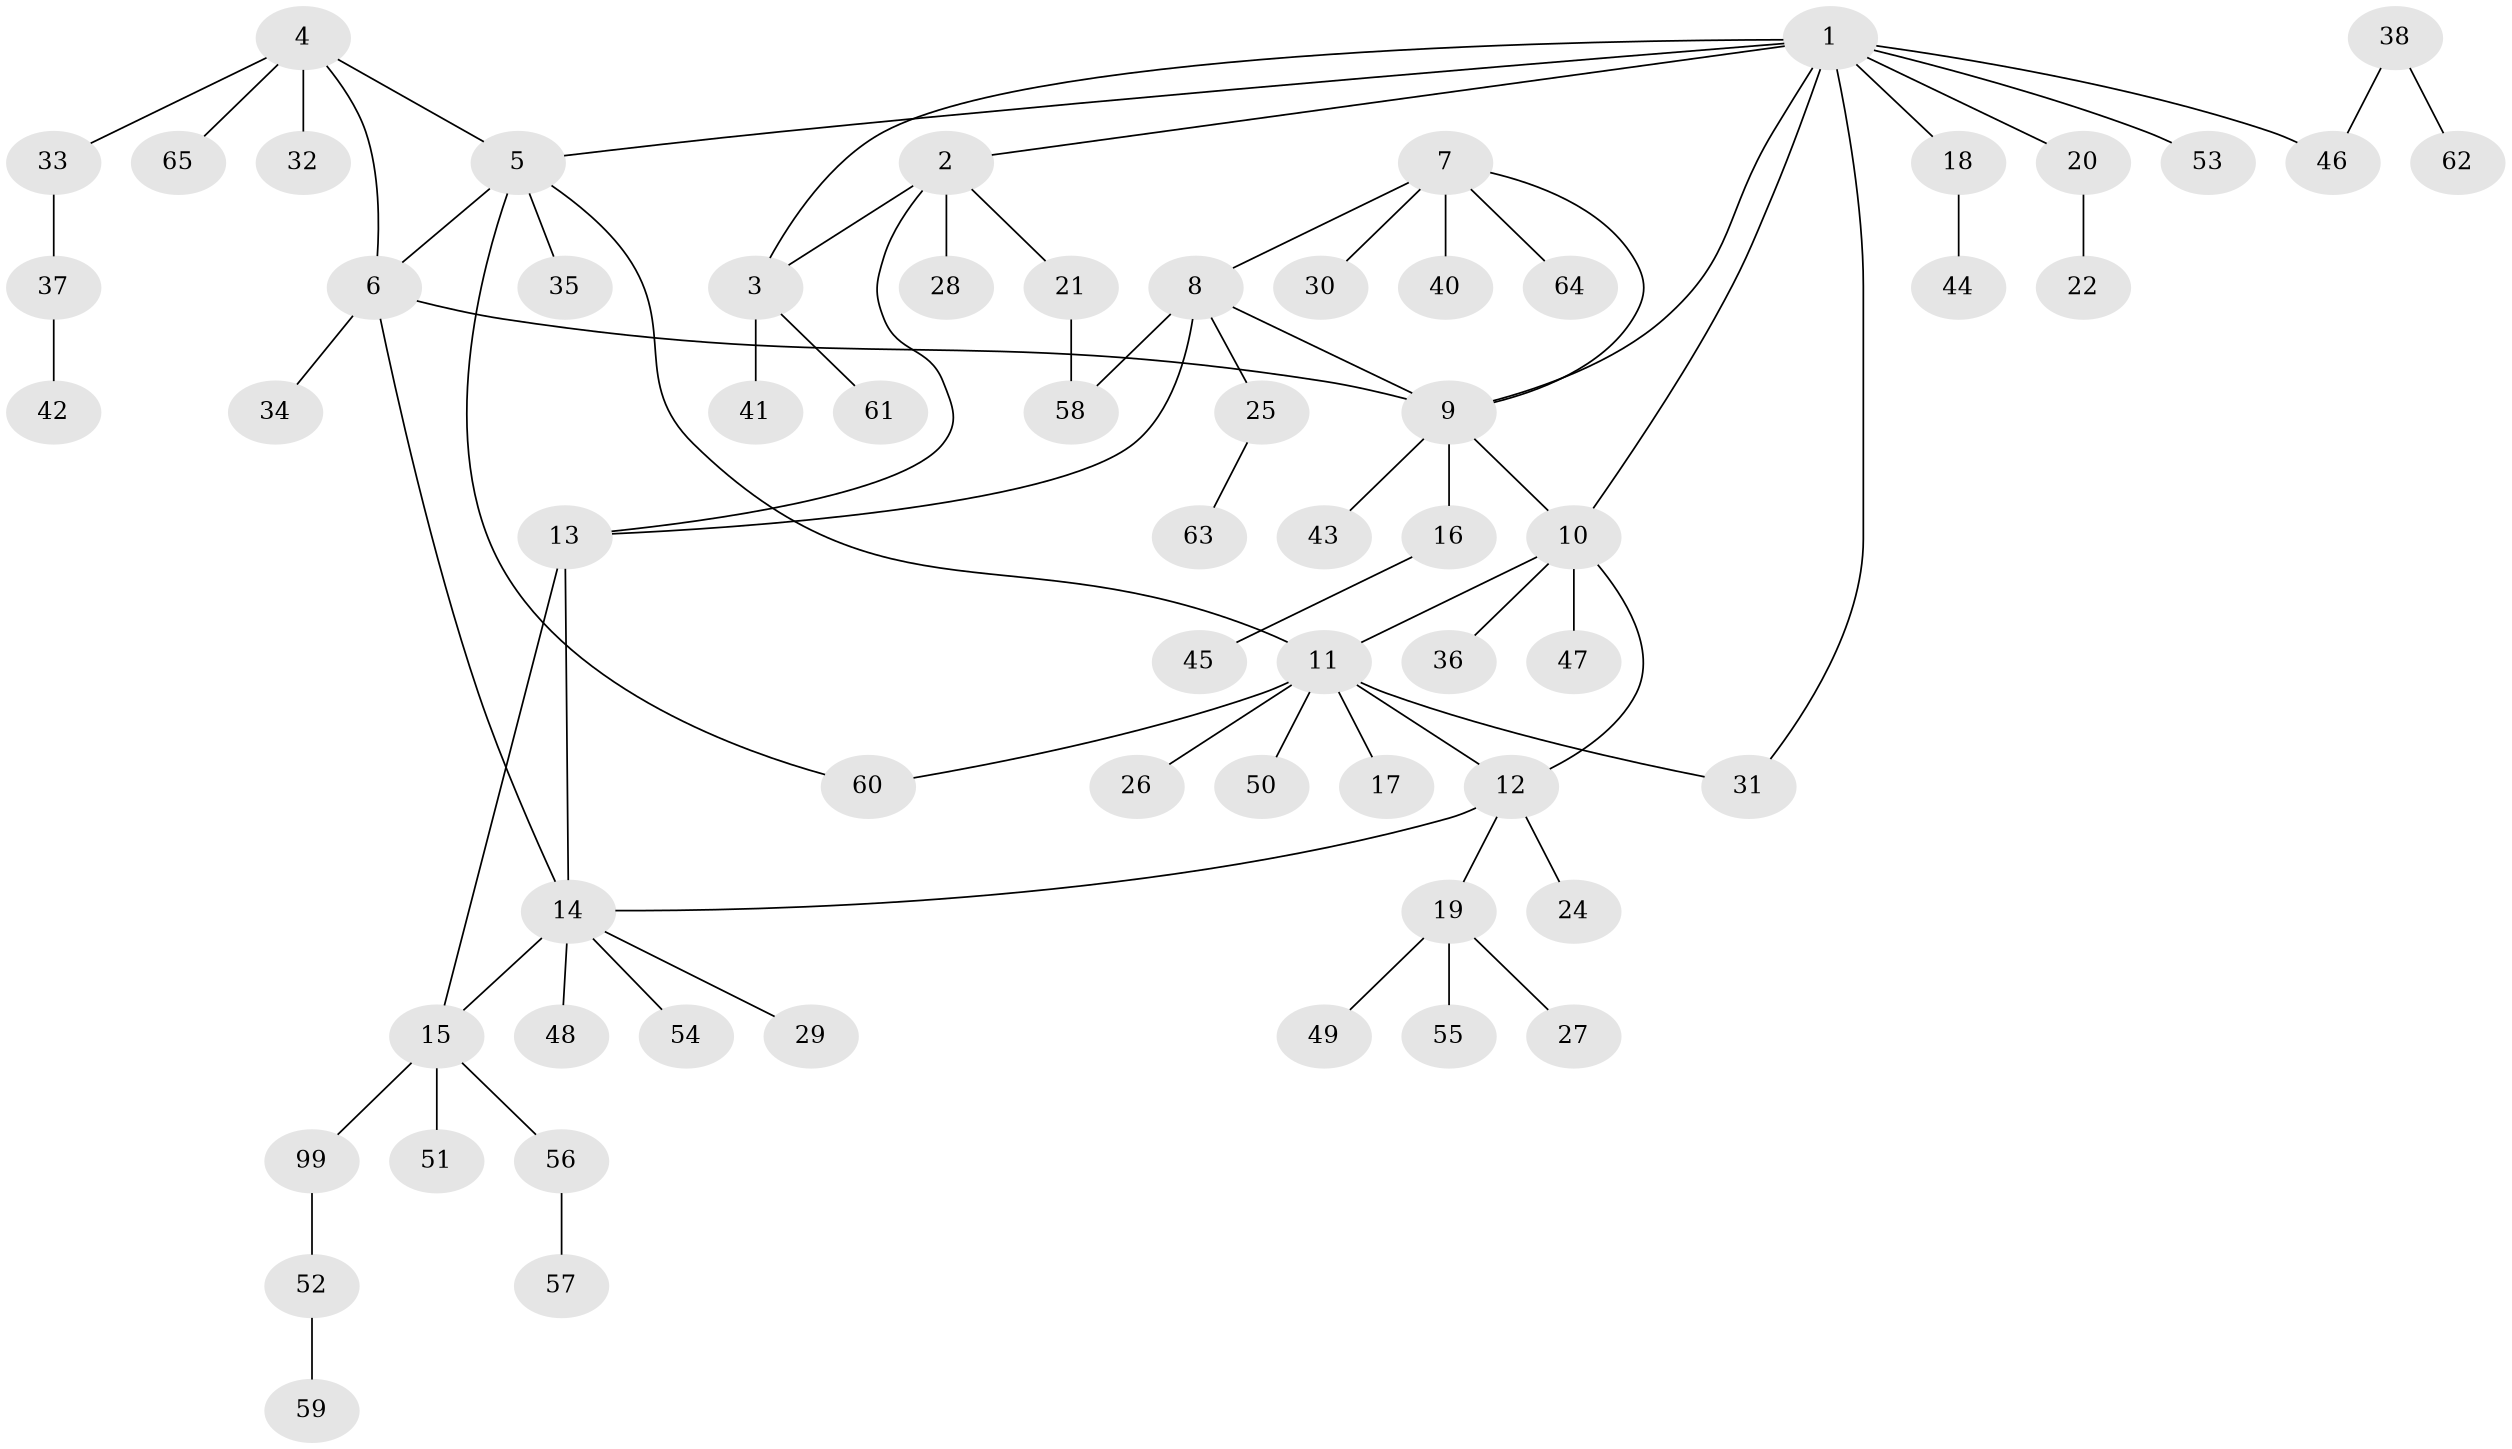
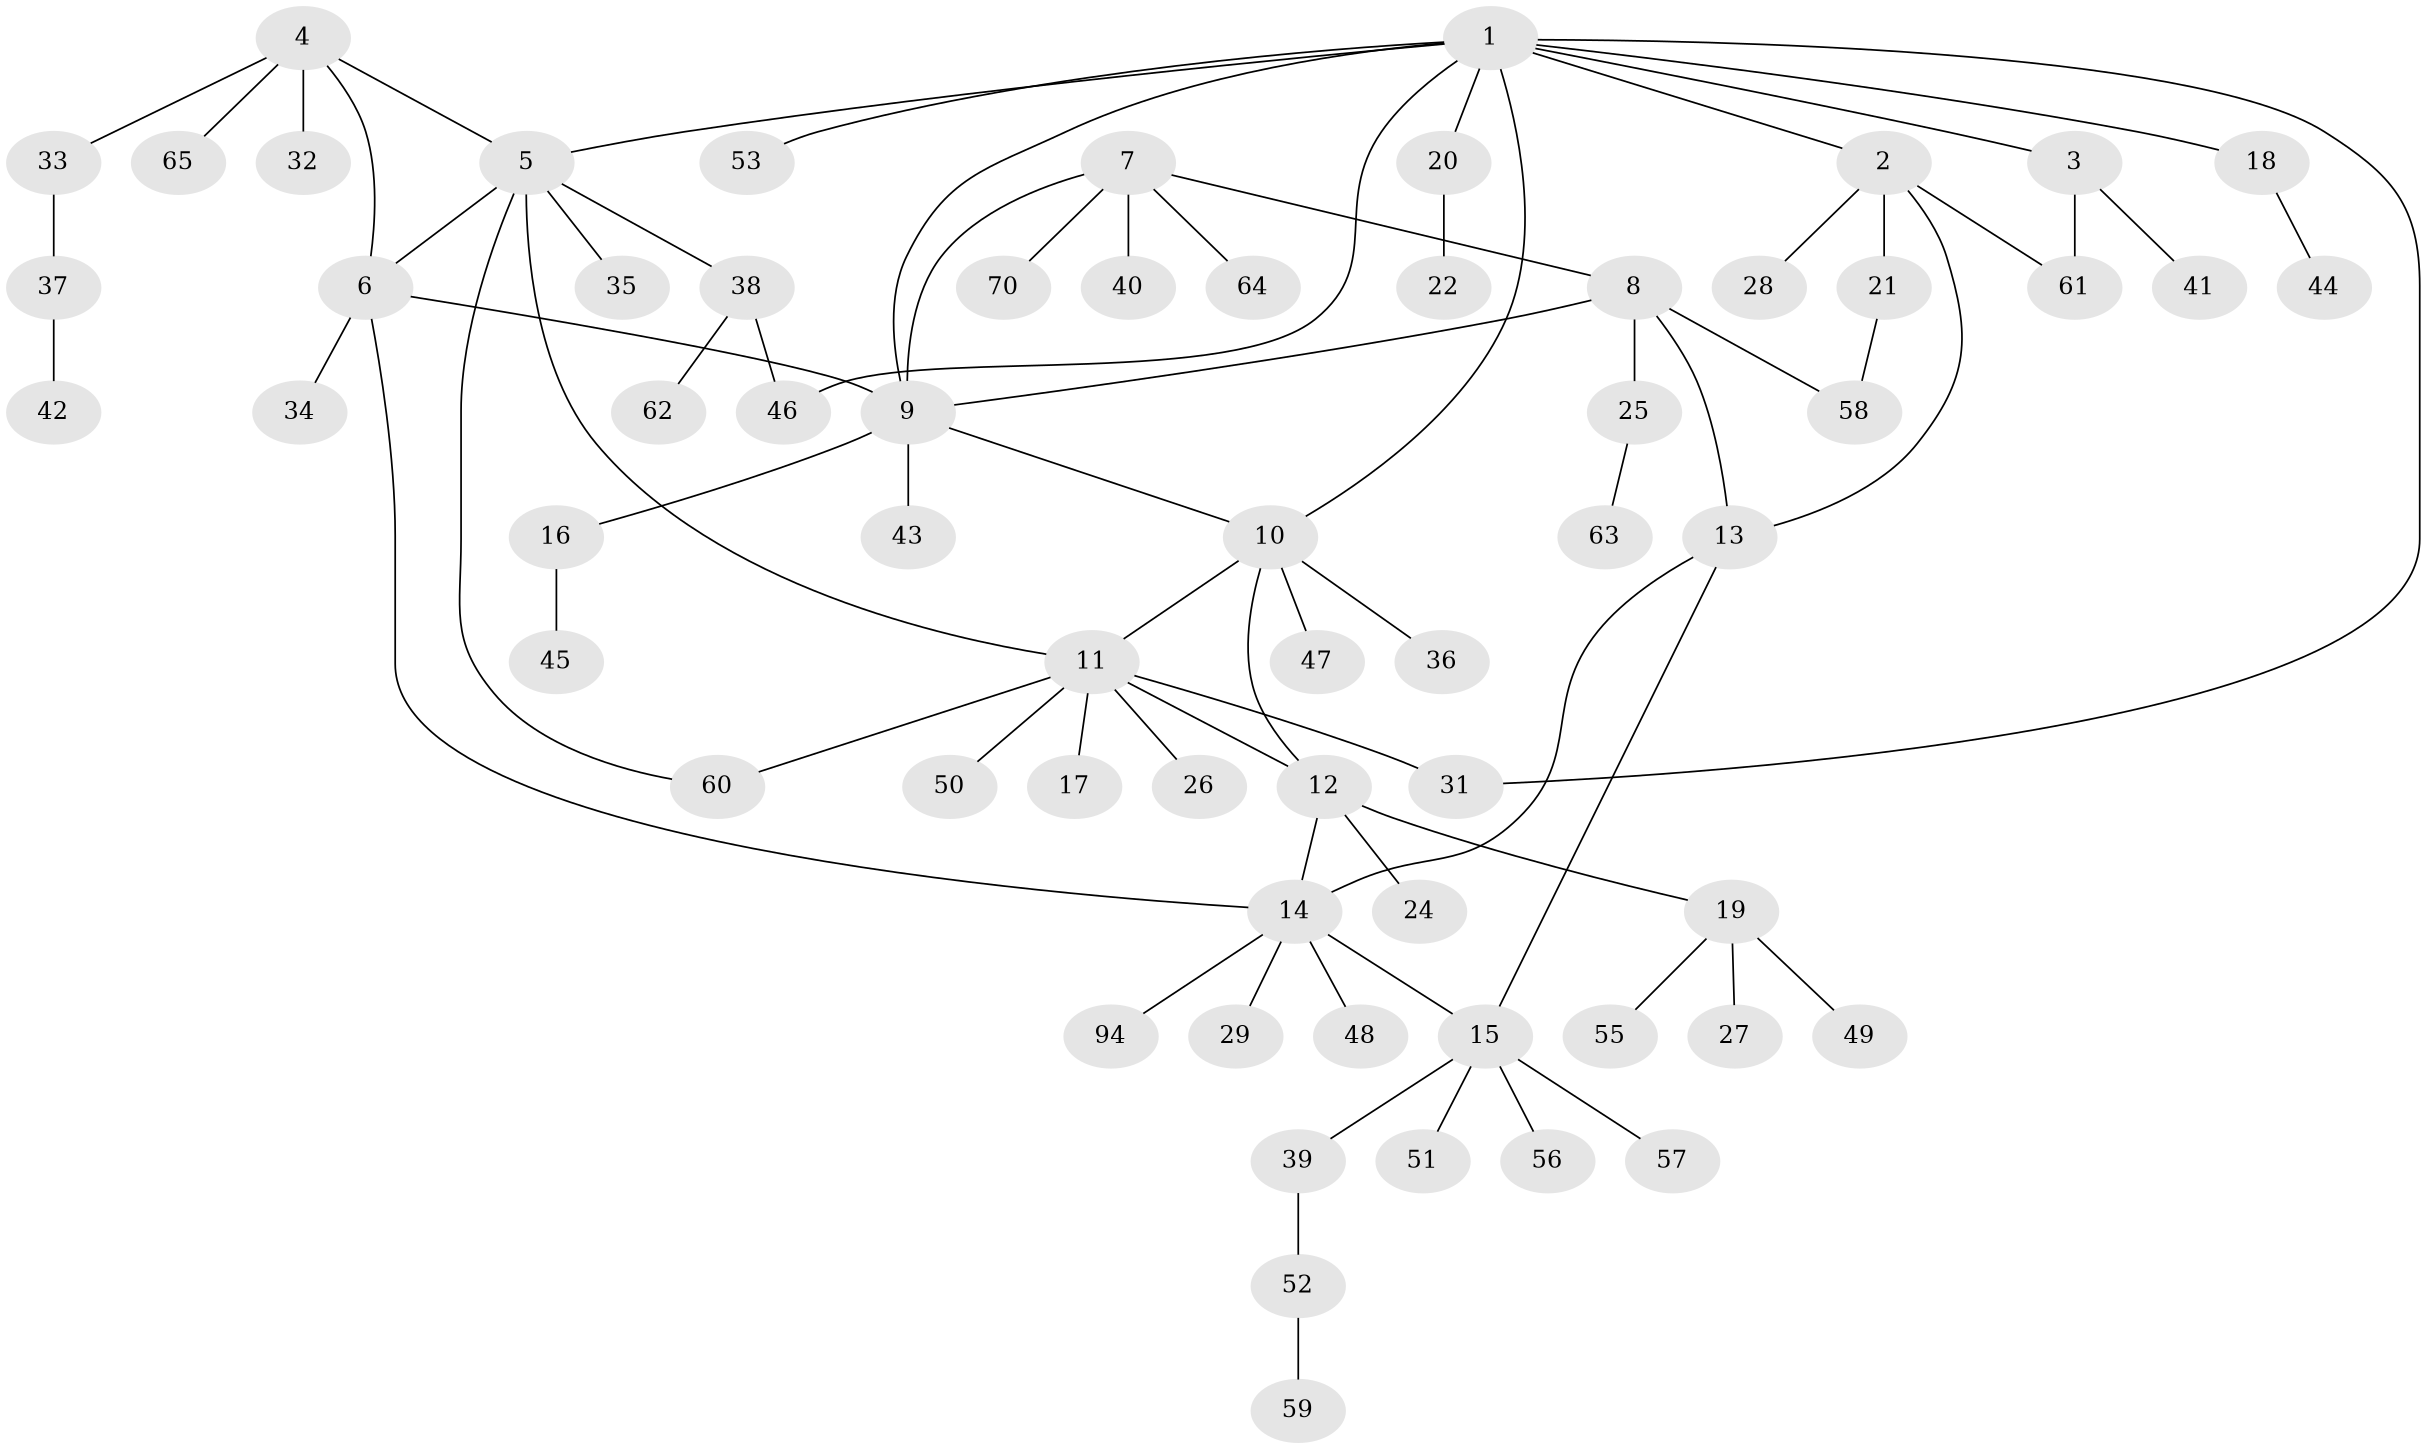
none -> (637, 225)
(851, 225) -> (1980, 225)
(1321, 288) -> (1004, 288)
(686, 1037) -> (1111, 1037)
(312, 1161) -> (1298, 1161)
(562, 1224) -> (1579, 1099)
